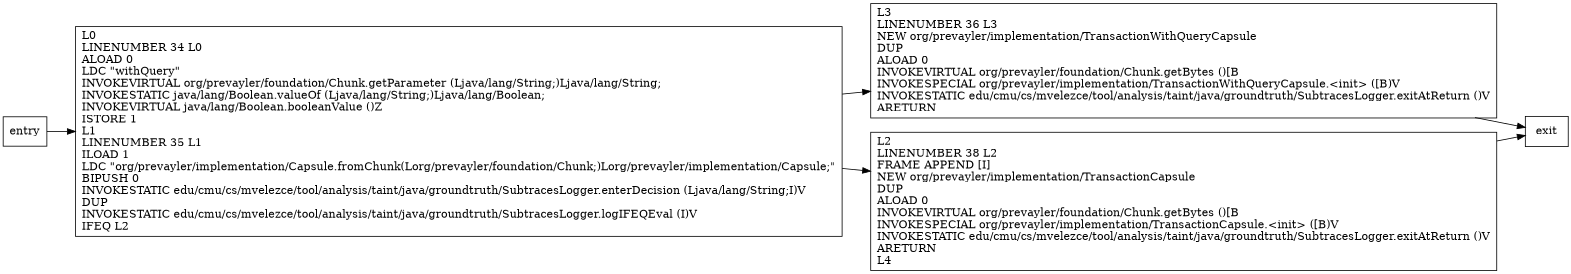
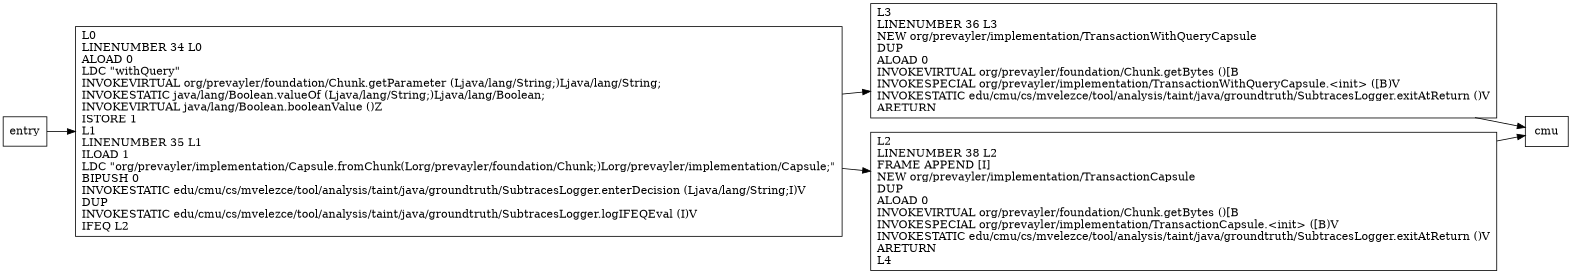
(1547, 131) -> (1547, 131)
